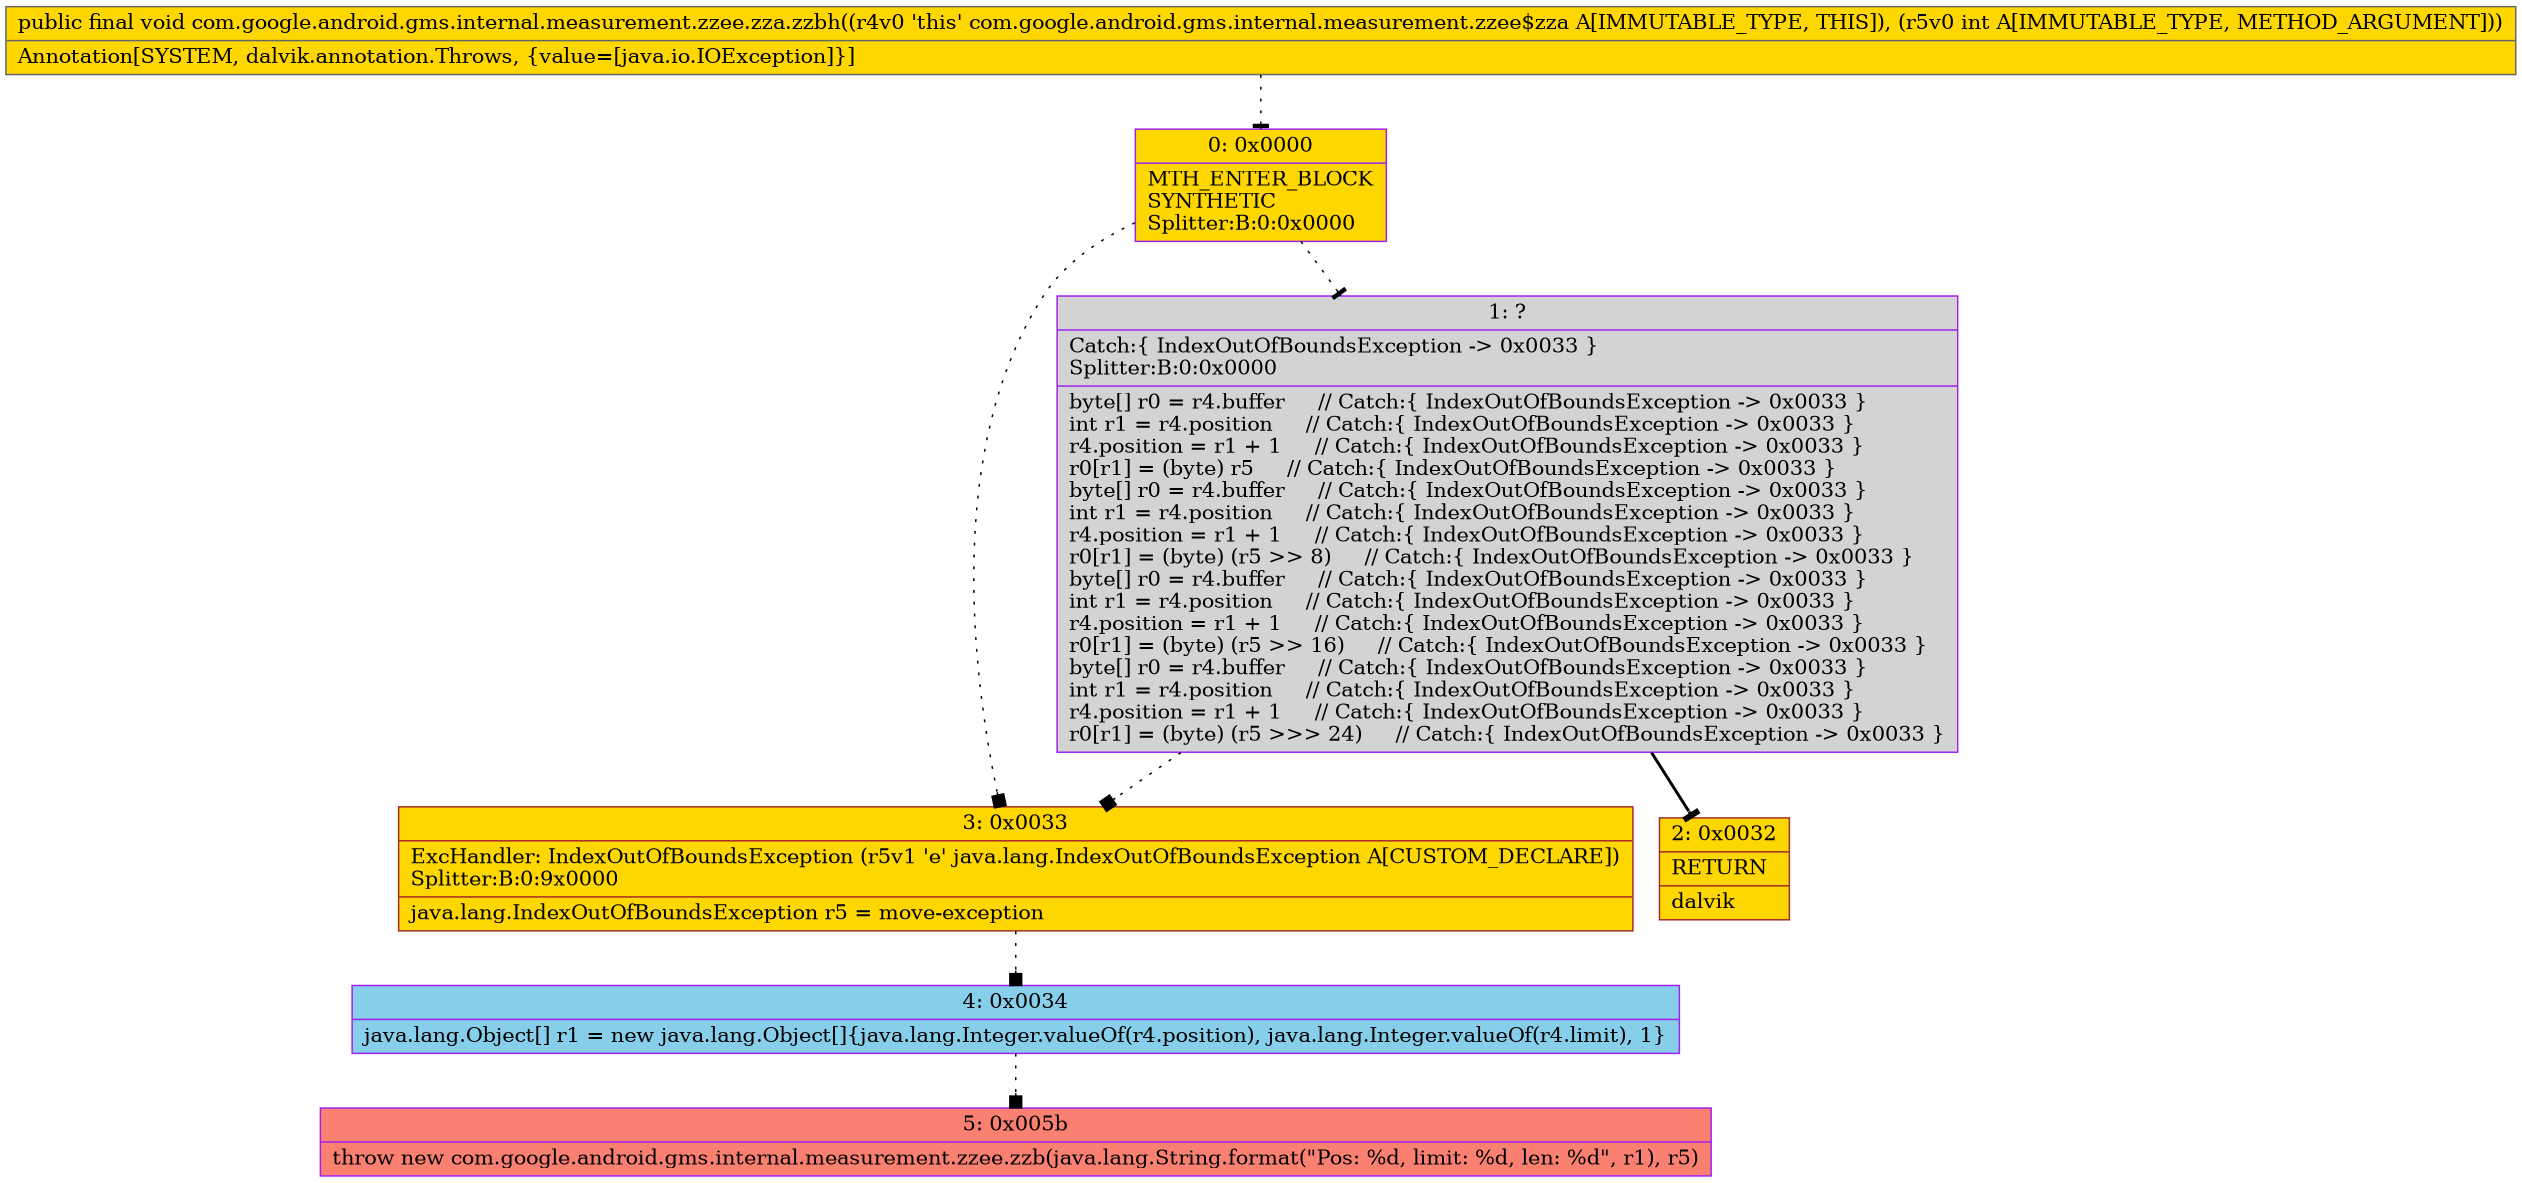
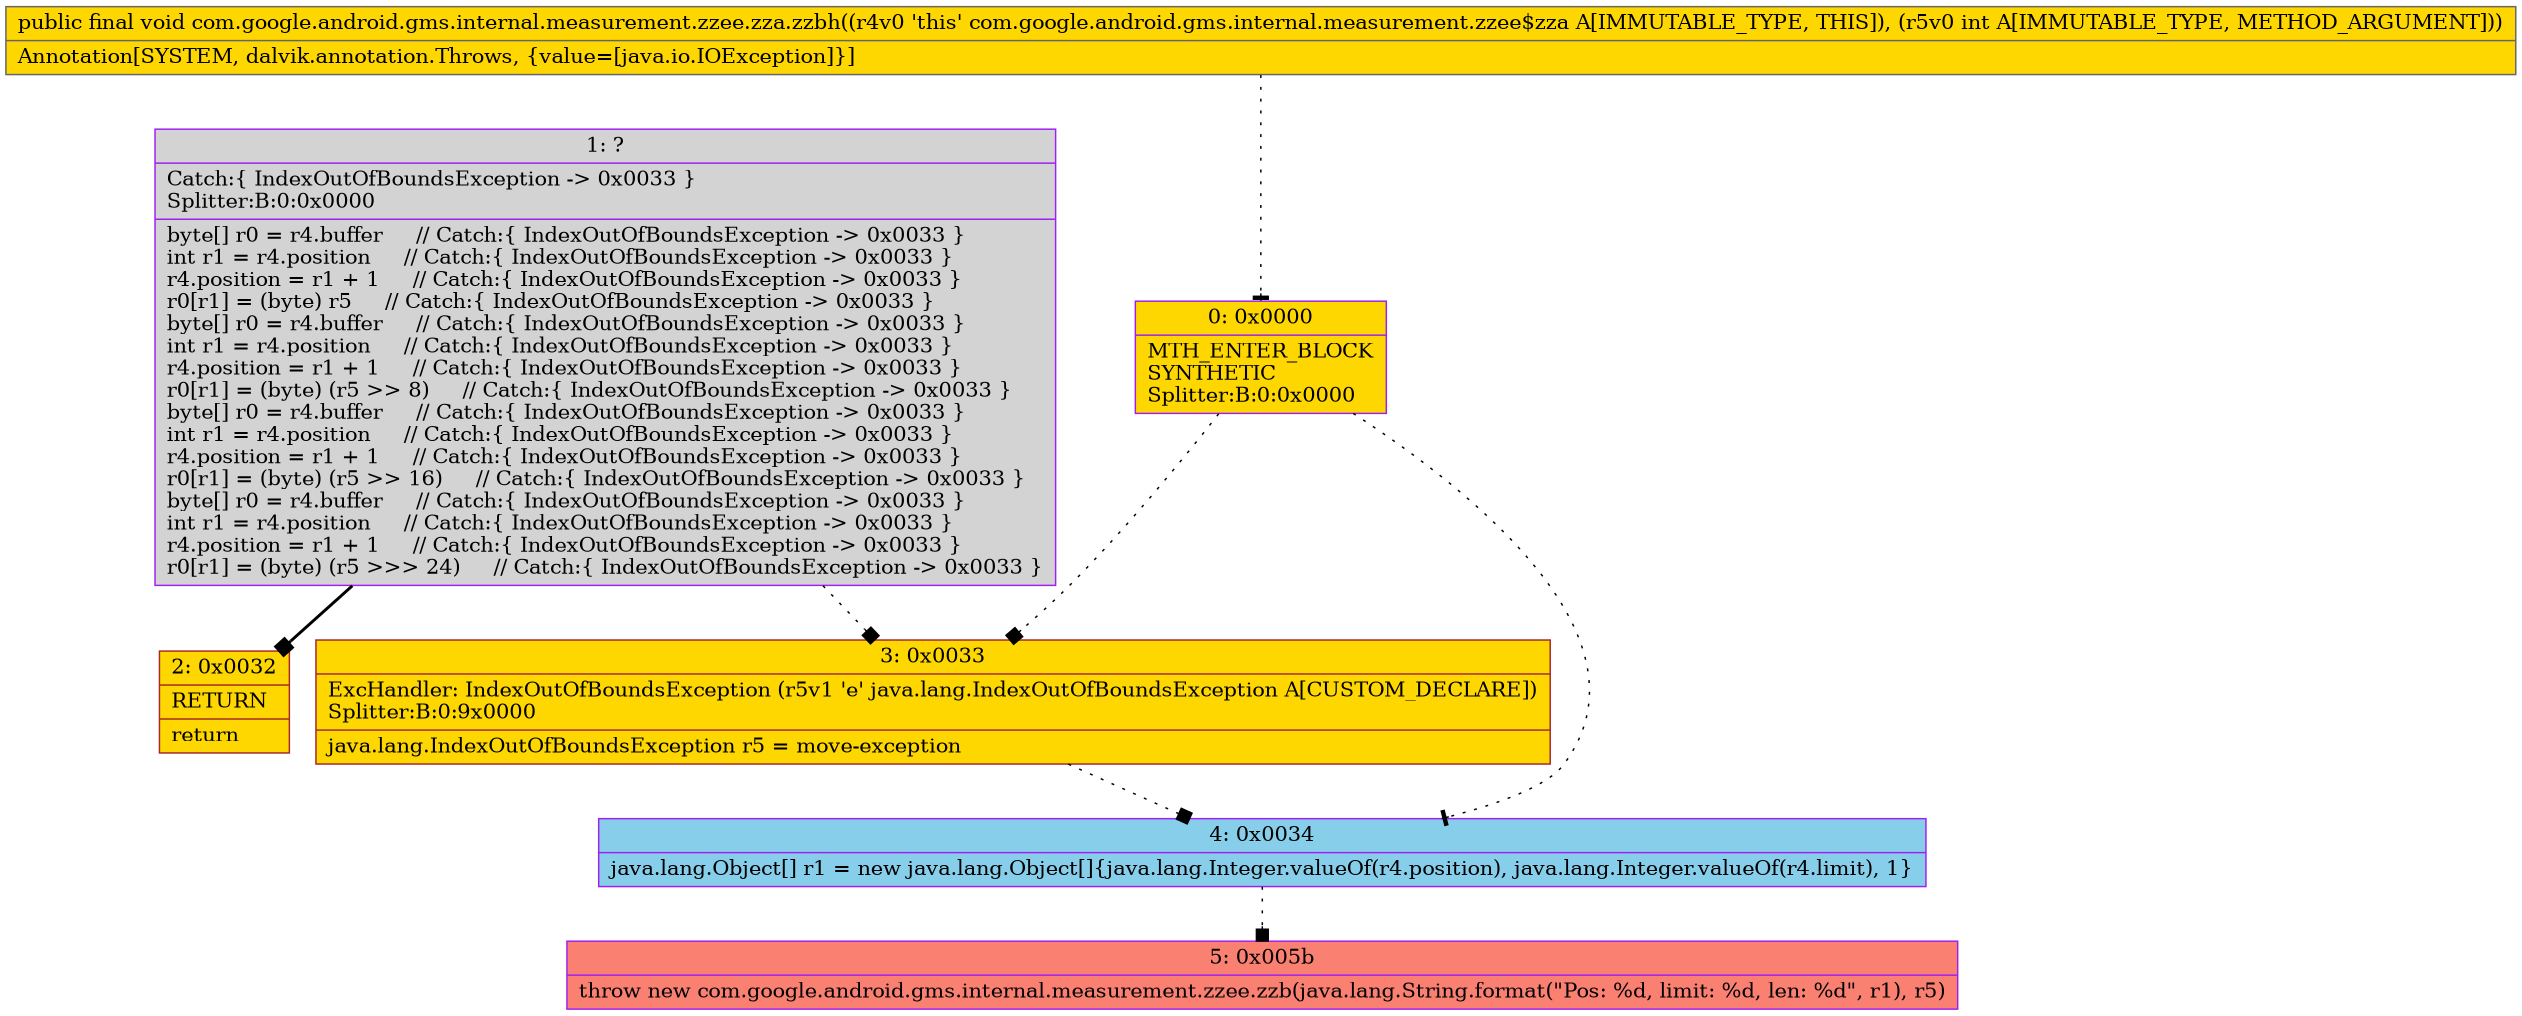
(1319, 266) -> (1564, 610)
(1670, 782) -> (321, 613)
(1703, 902) -> (205, 735)
